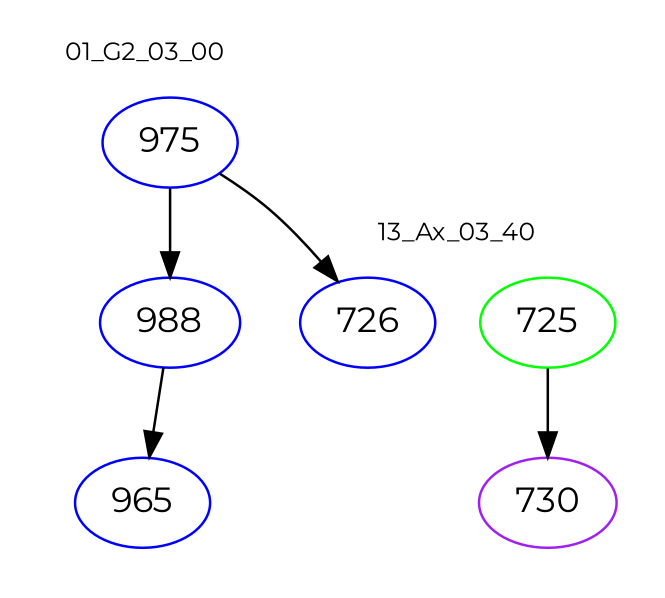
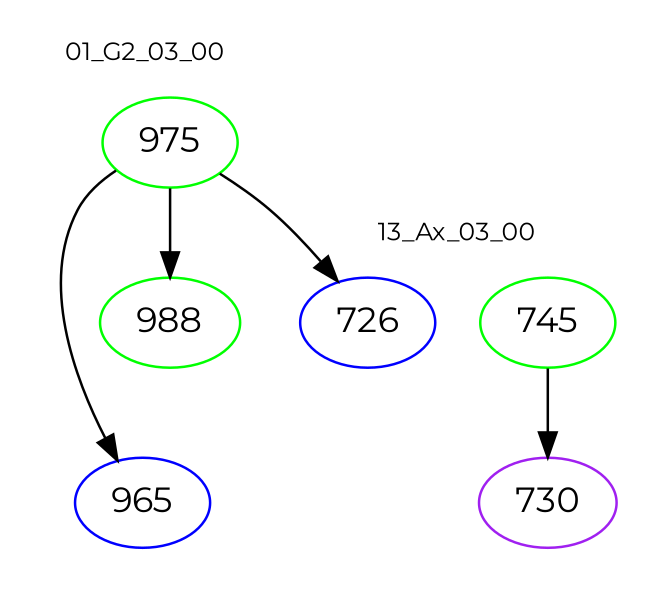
(170, 143) -> (170, 143)
(458, 234) -> (458, 234)
(170, 323) -> (170, 323)
(548, 323) -> (548, 323)
(158, 400) -> (62, 299)
